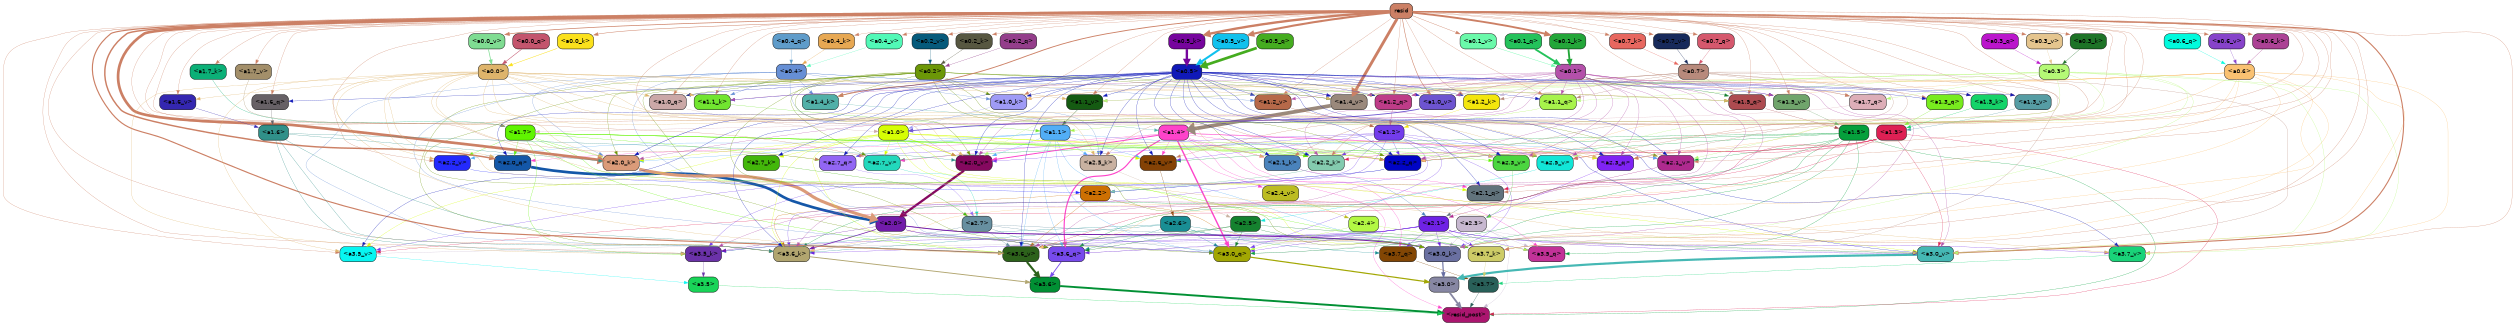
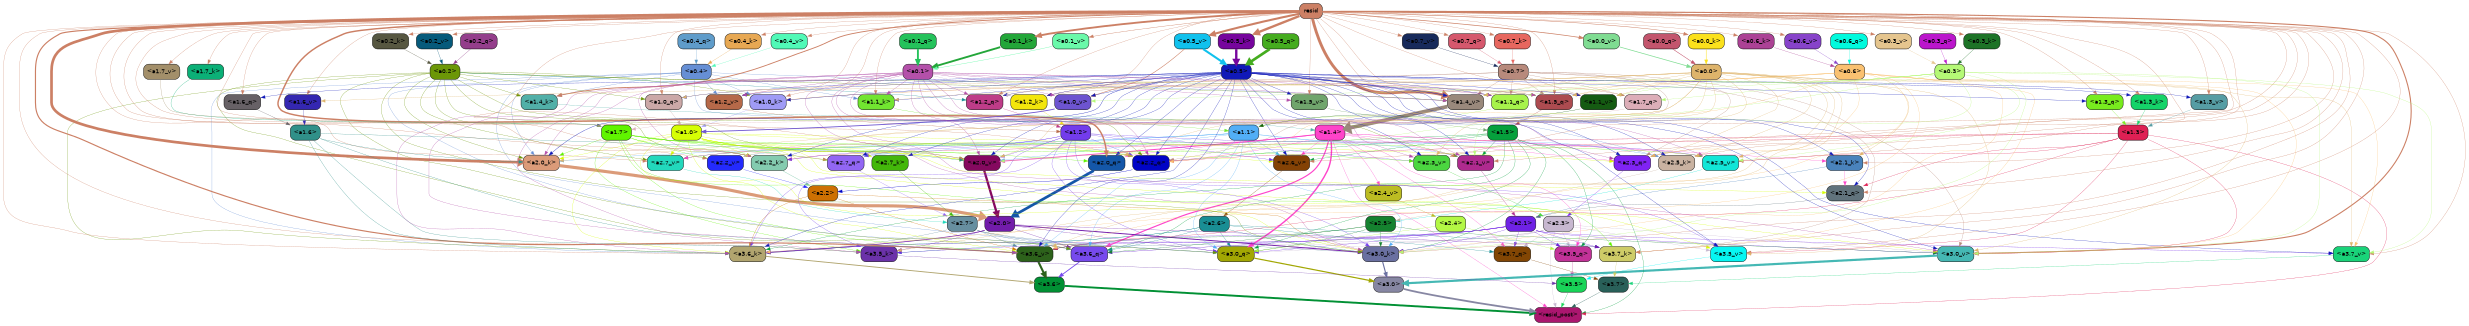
(1411, 56) -> (1156, 71)
(1158, 81) -> (736, 85)
(1655, 87) -> (1232, 80)
none -> (1572, 267)
